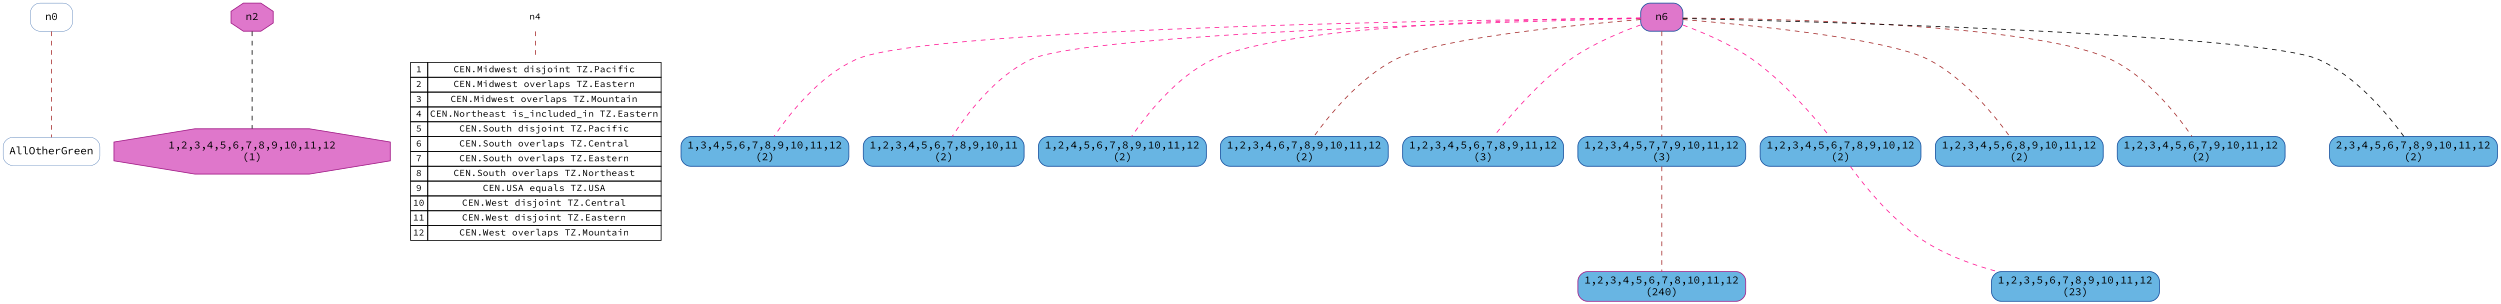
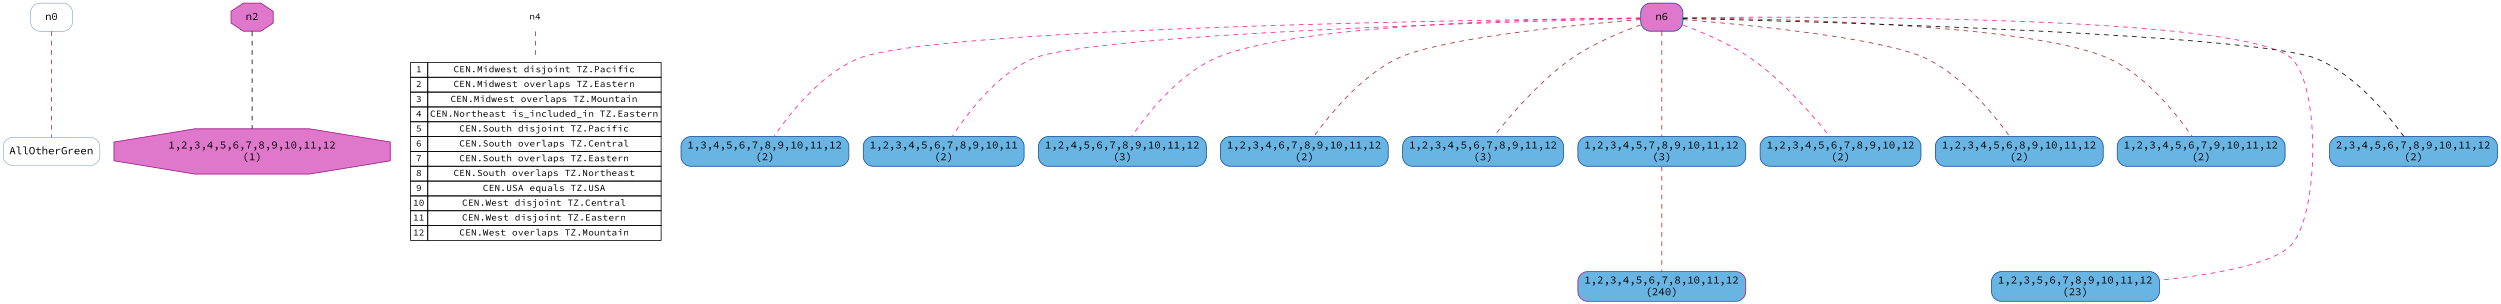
(1558, 69) -> (1558, 69)
(1122, 151) -> (1122, 151)
(1662, 151) -> (1662, 151)
(1914, 234) -> (2155, 30)
